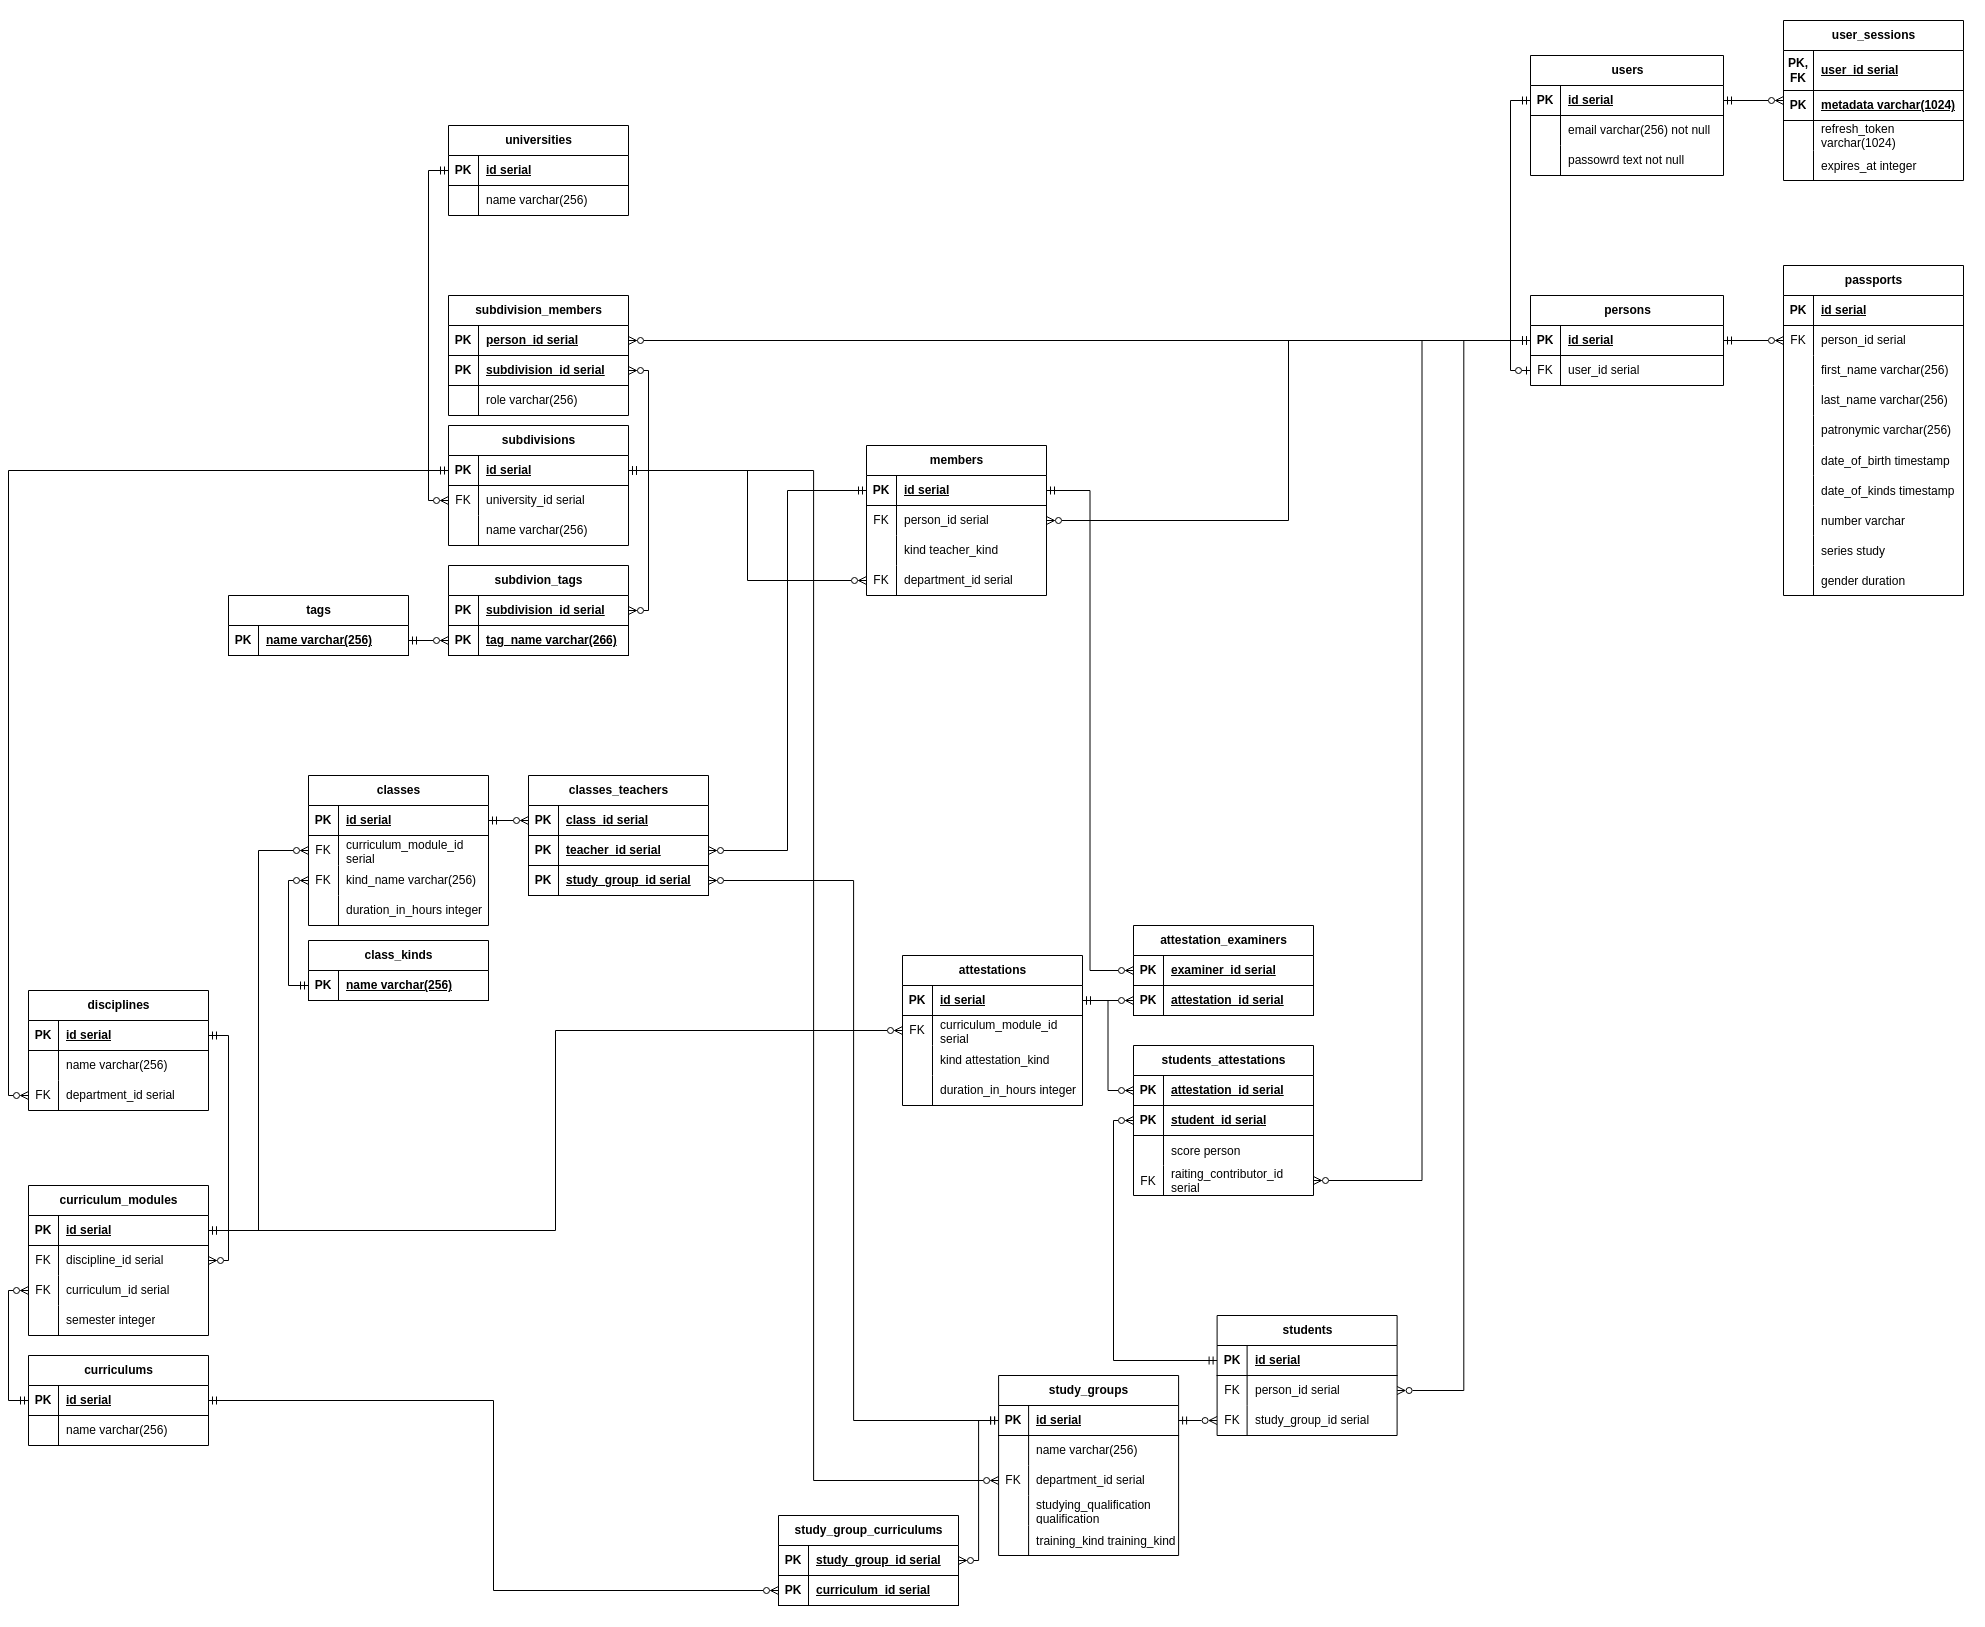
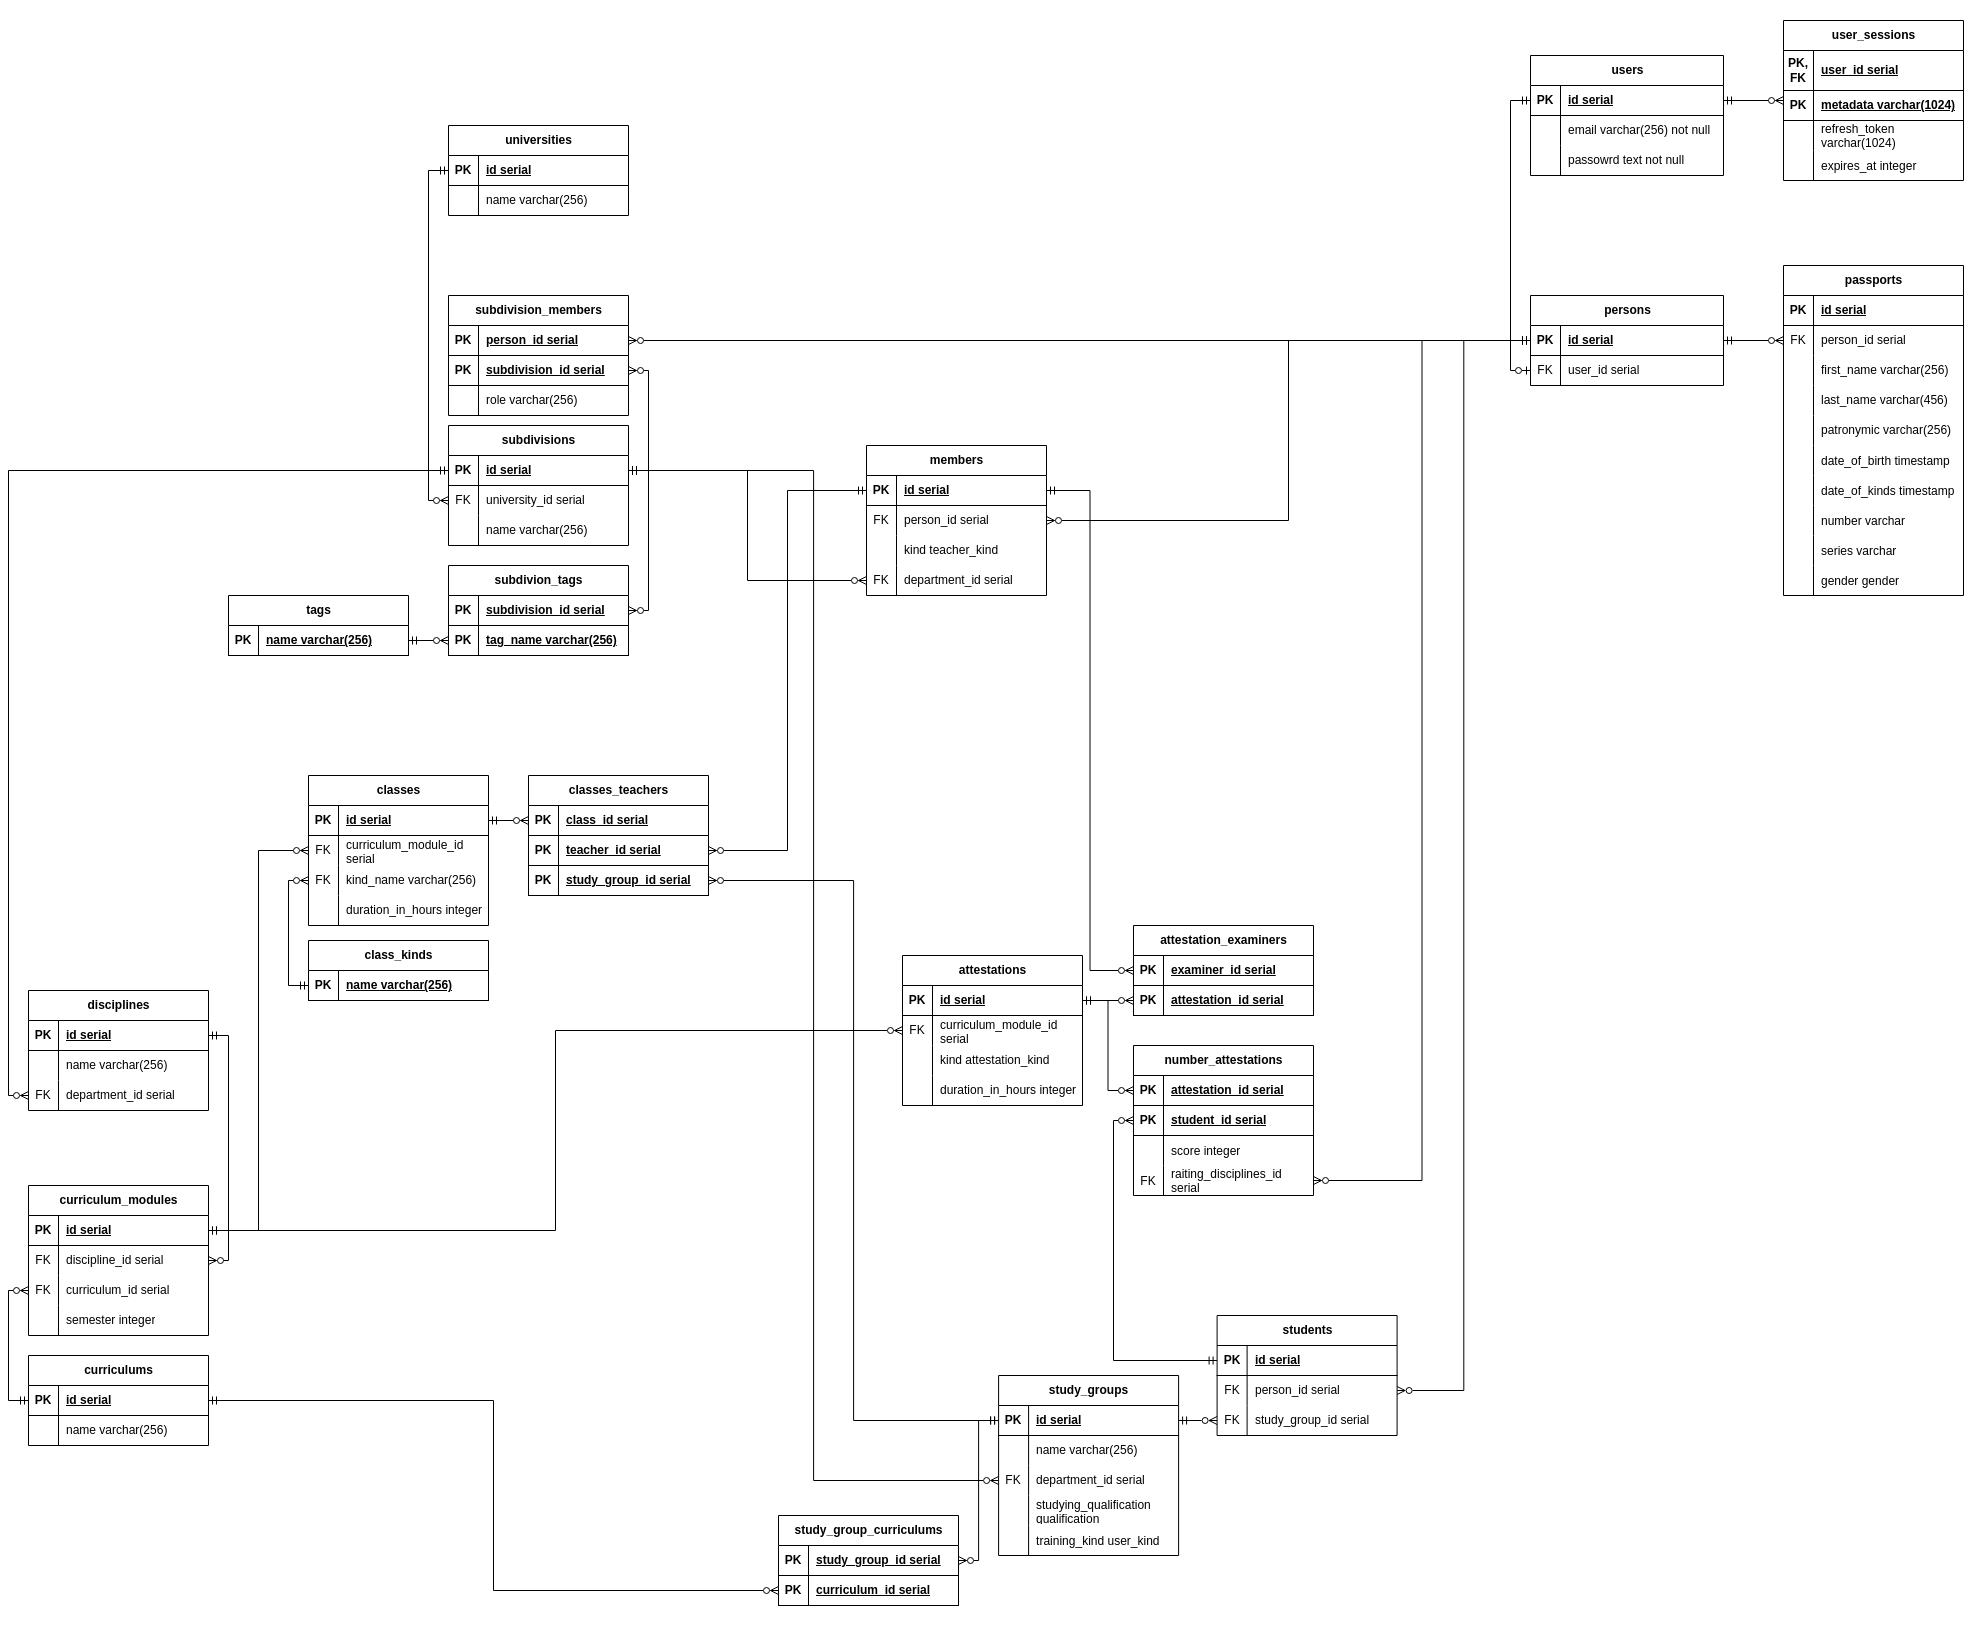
(1892, 401) -> (1892, 401)
(1858, 551) -> (1865, 551)
(1868, 581) -> (1863, 581)
(556, 641) -> (556, 641)
(1224, 1061) -> (1224, 1061)
(1210, 1151) -> (1212, 1151)
(1239, 1174) -> (1234, 1174)
(1116, 1541) -> (1106, 1541)
